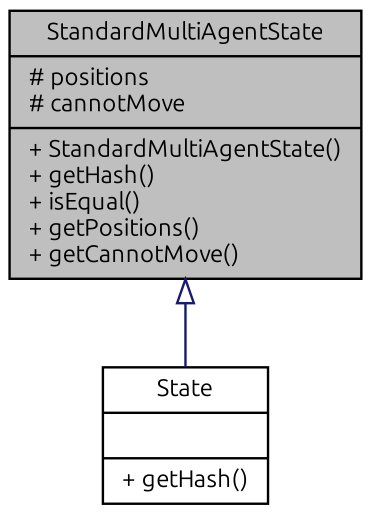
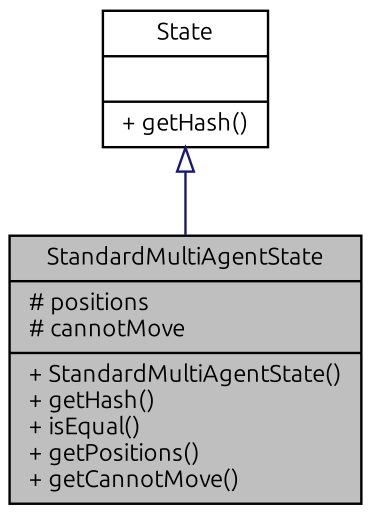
(185, 335) -> (185, 203)
